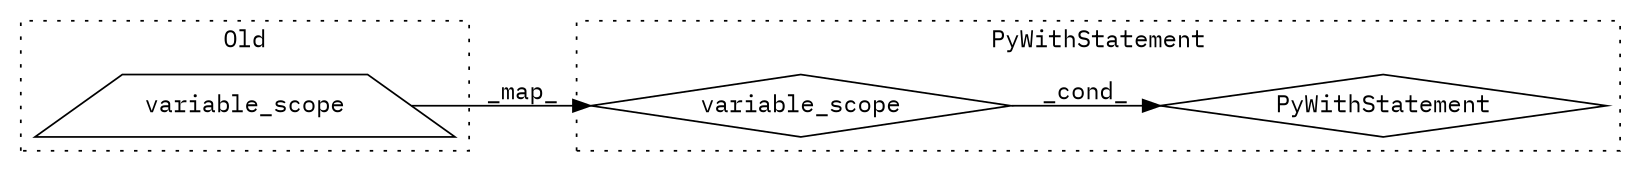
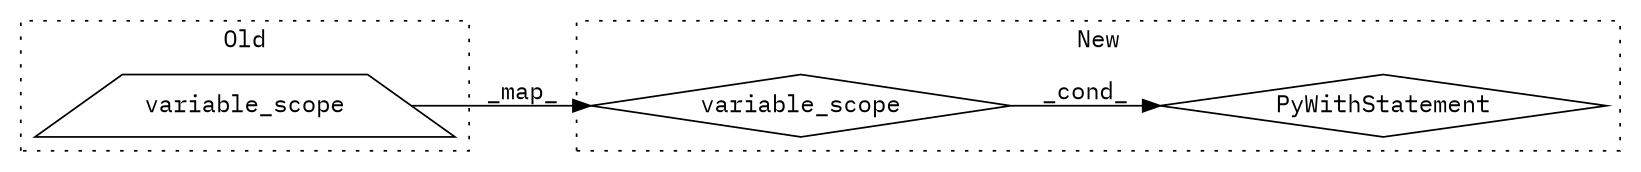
(1098, 41) -> (1098, 41)
